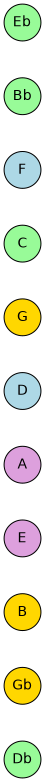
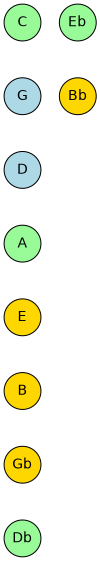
(23, 96) -> (78, 96)
(23, 170) -> none
(23, 317) -> (23, 96)
(23, 465) -> (23, 244)
(23, 538) -> (23, 317)
